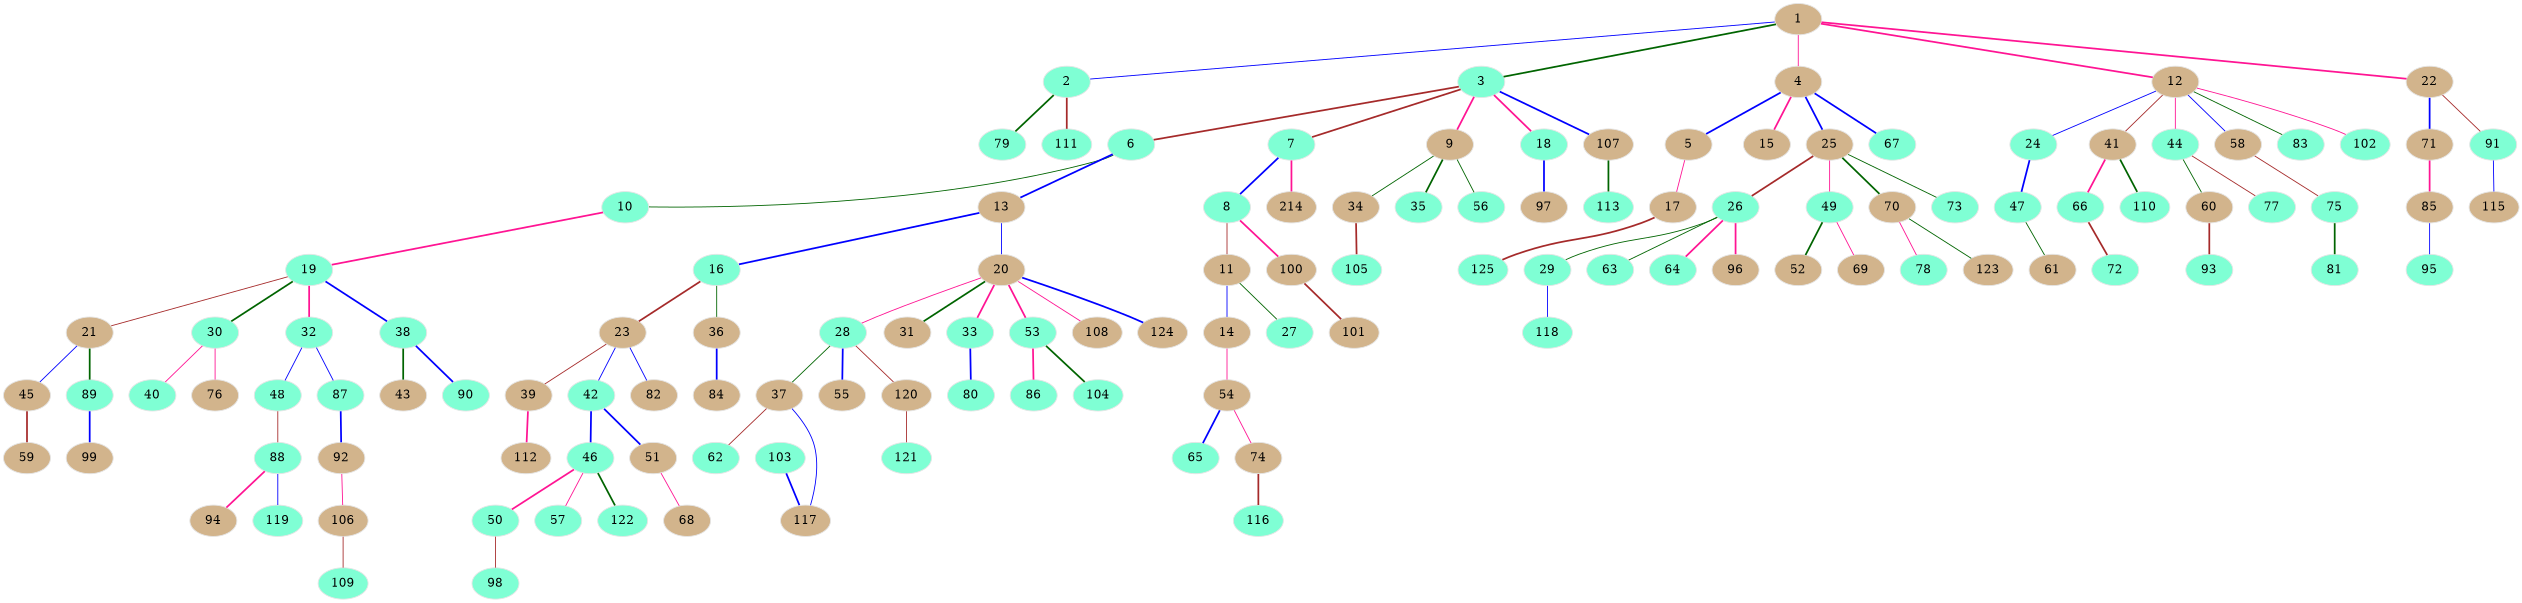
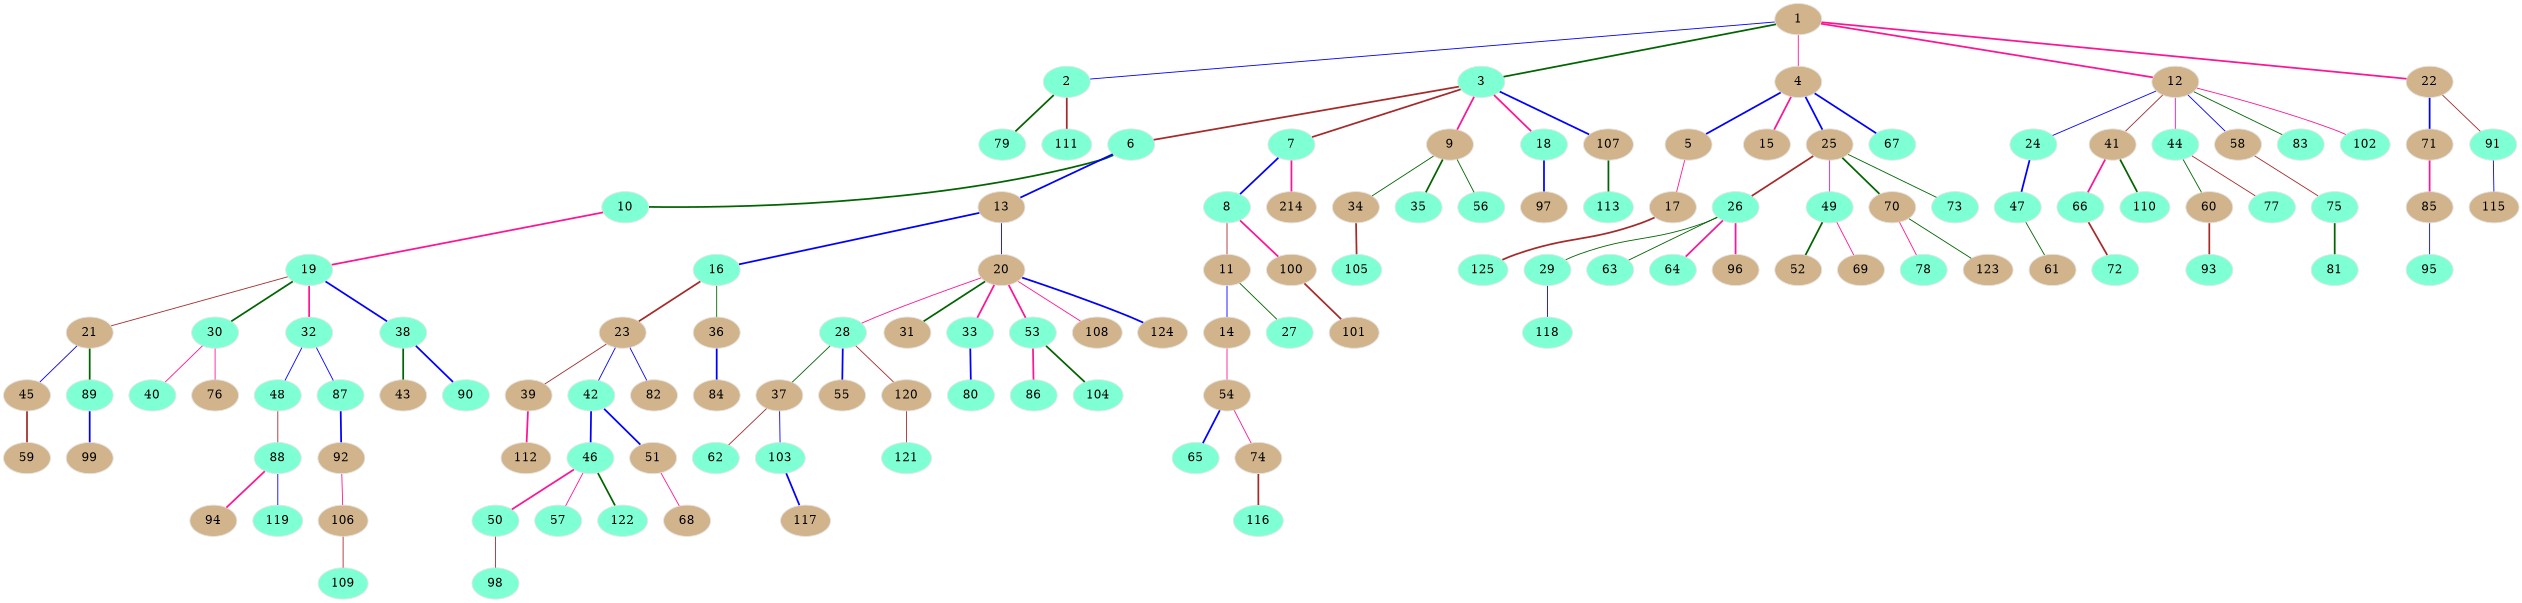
(883, 197) -> (883, 197)
(816, 454) -> (780, 427)
